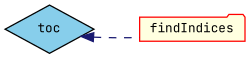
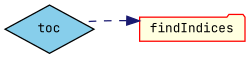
(117, 38) -> (104, 21)
